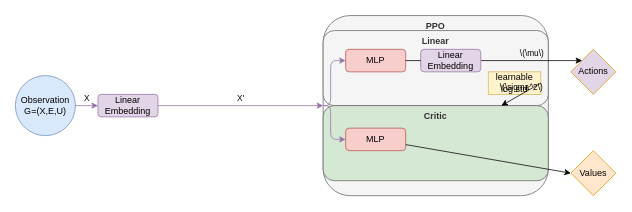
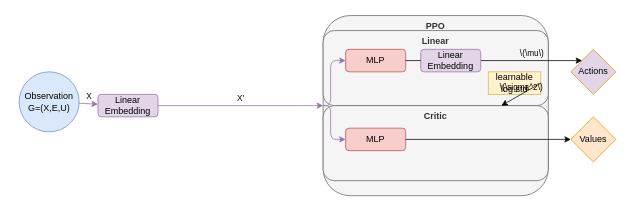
(45, 105) -> (49, 102)
(435, 143) -> (435, 143)
(593, 173) -> (593, 139)
